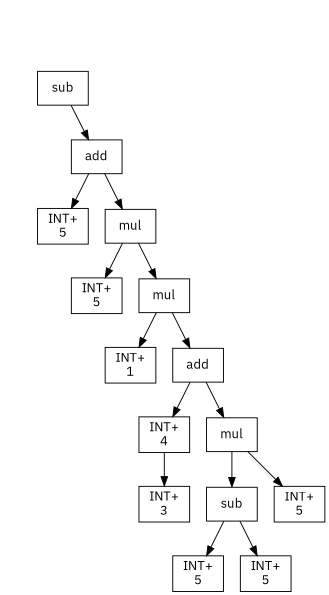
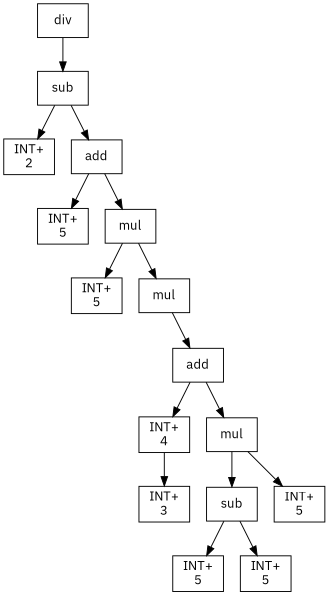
none -> (63, 21)
none -> (29, 157)
(131, 365) -> none
